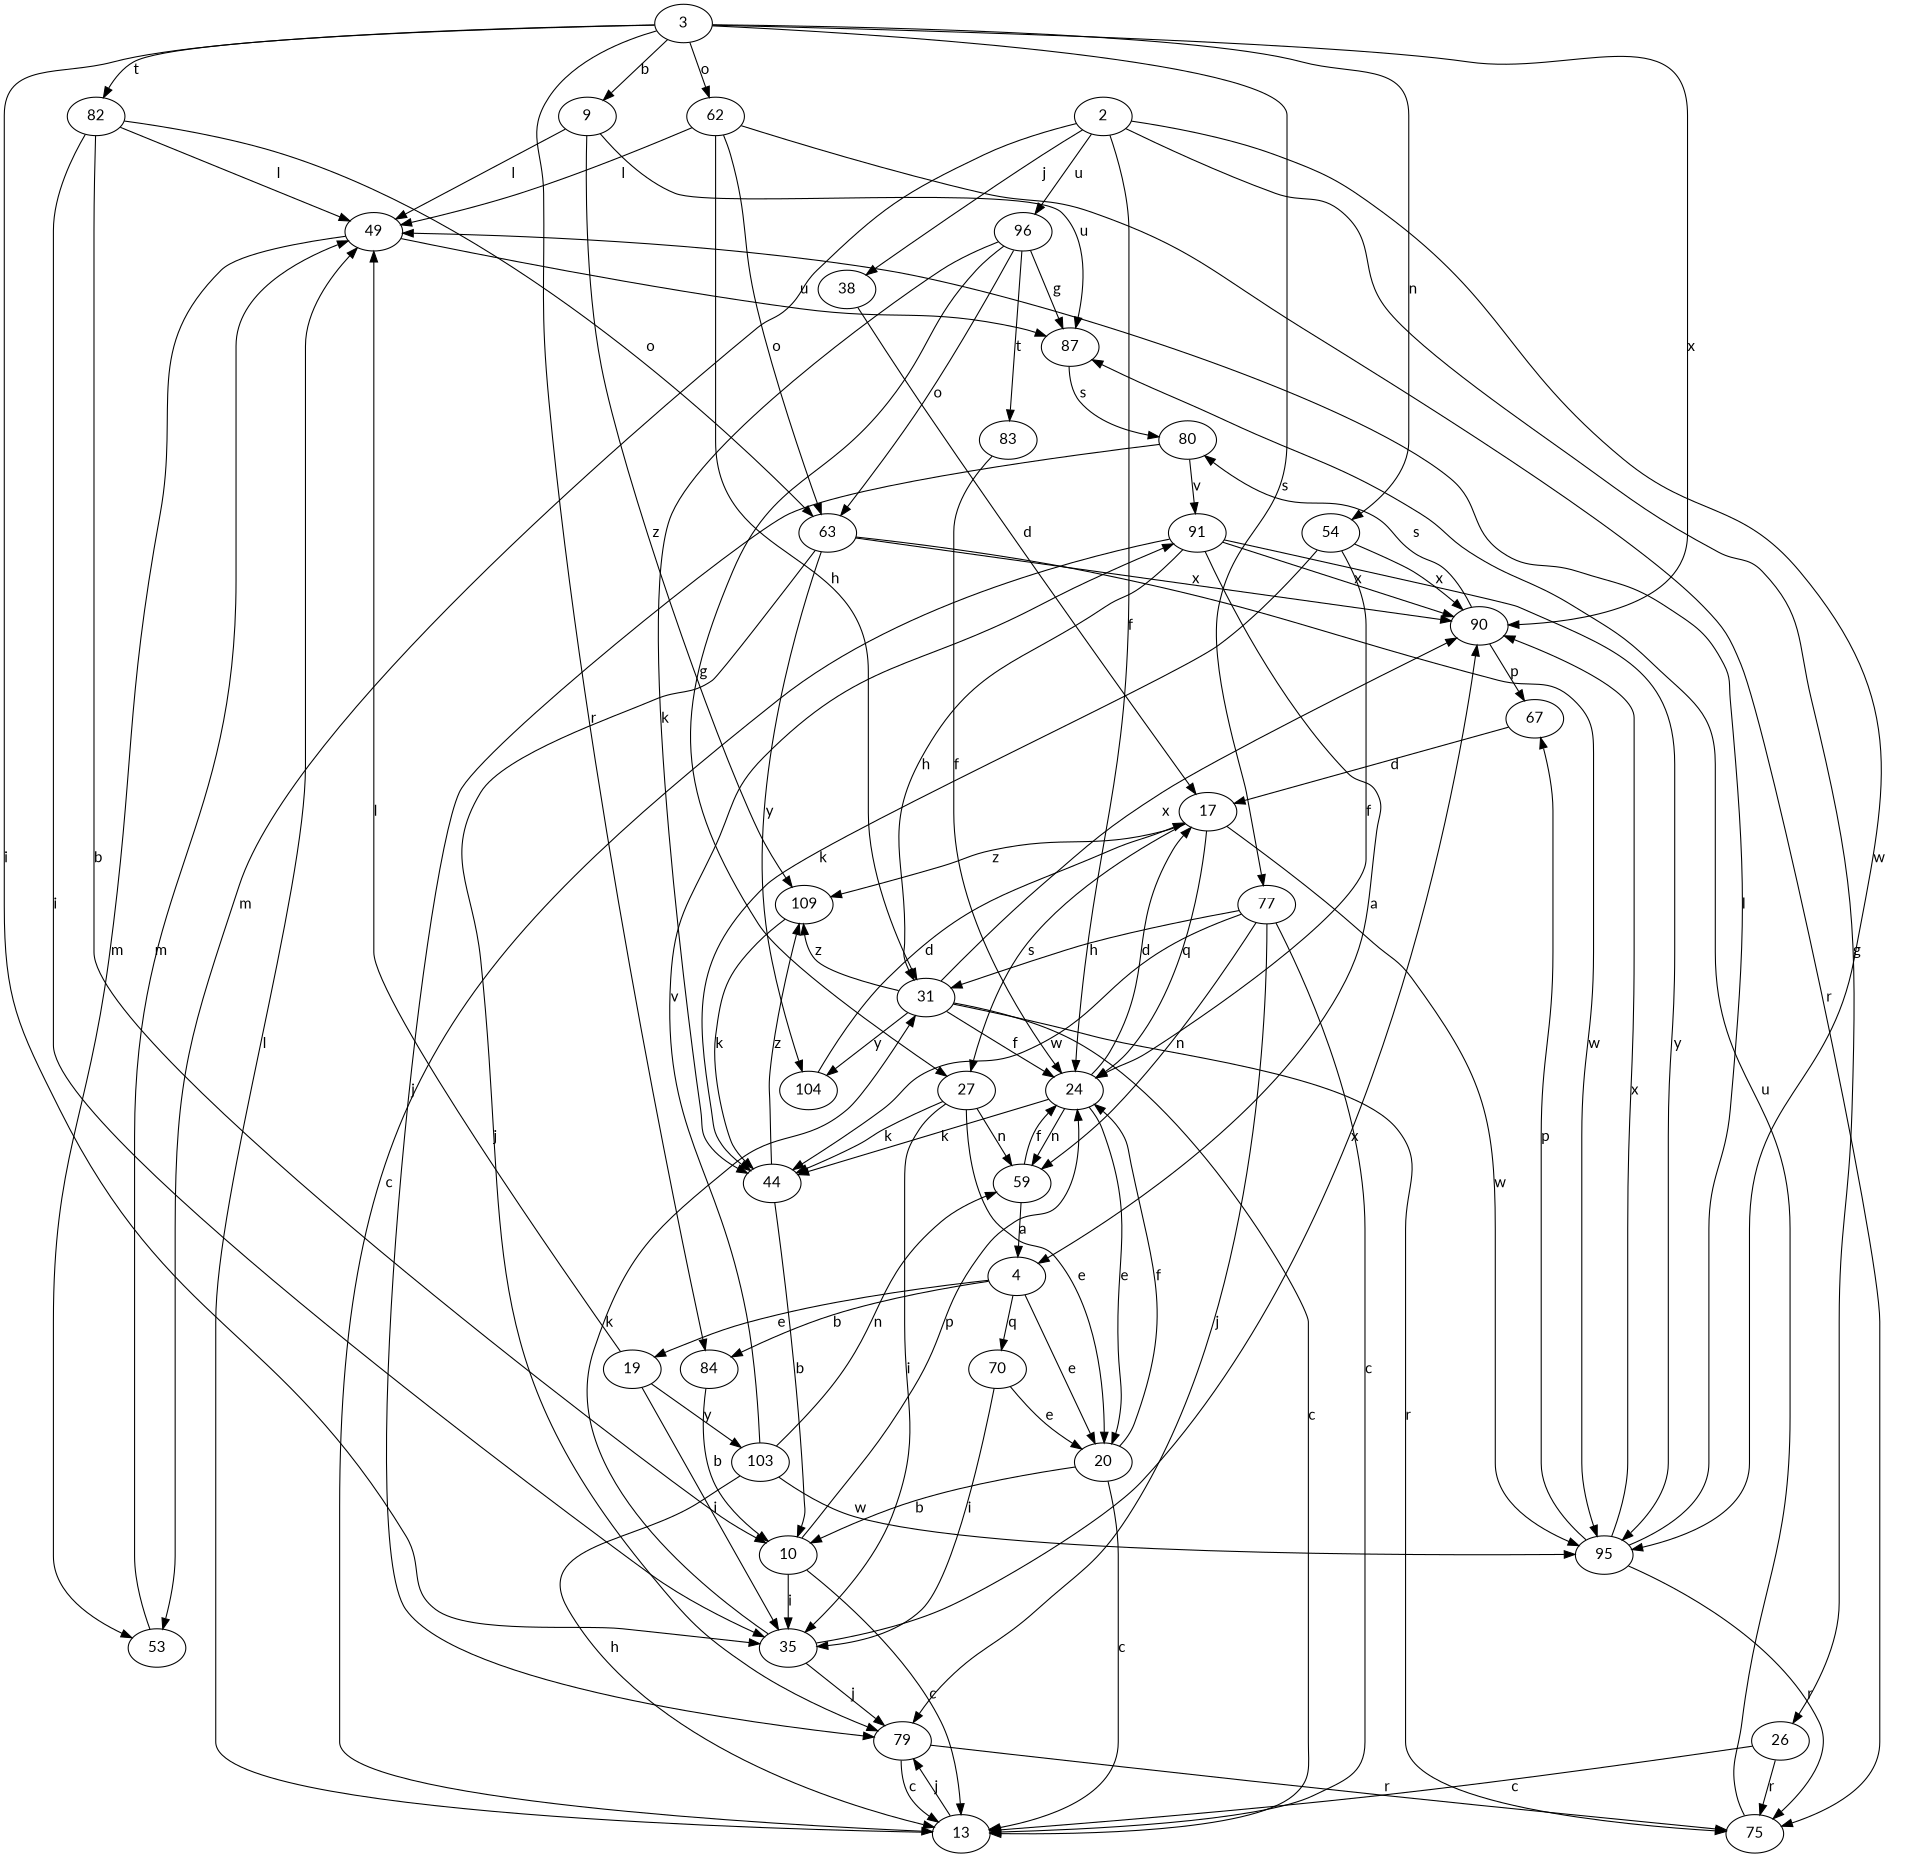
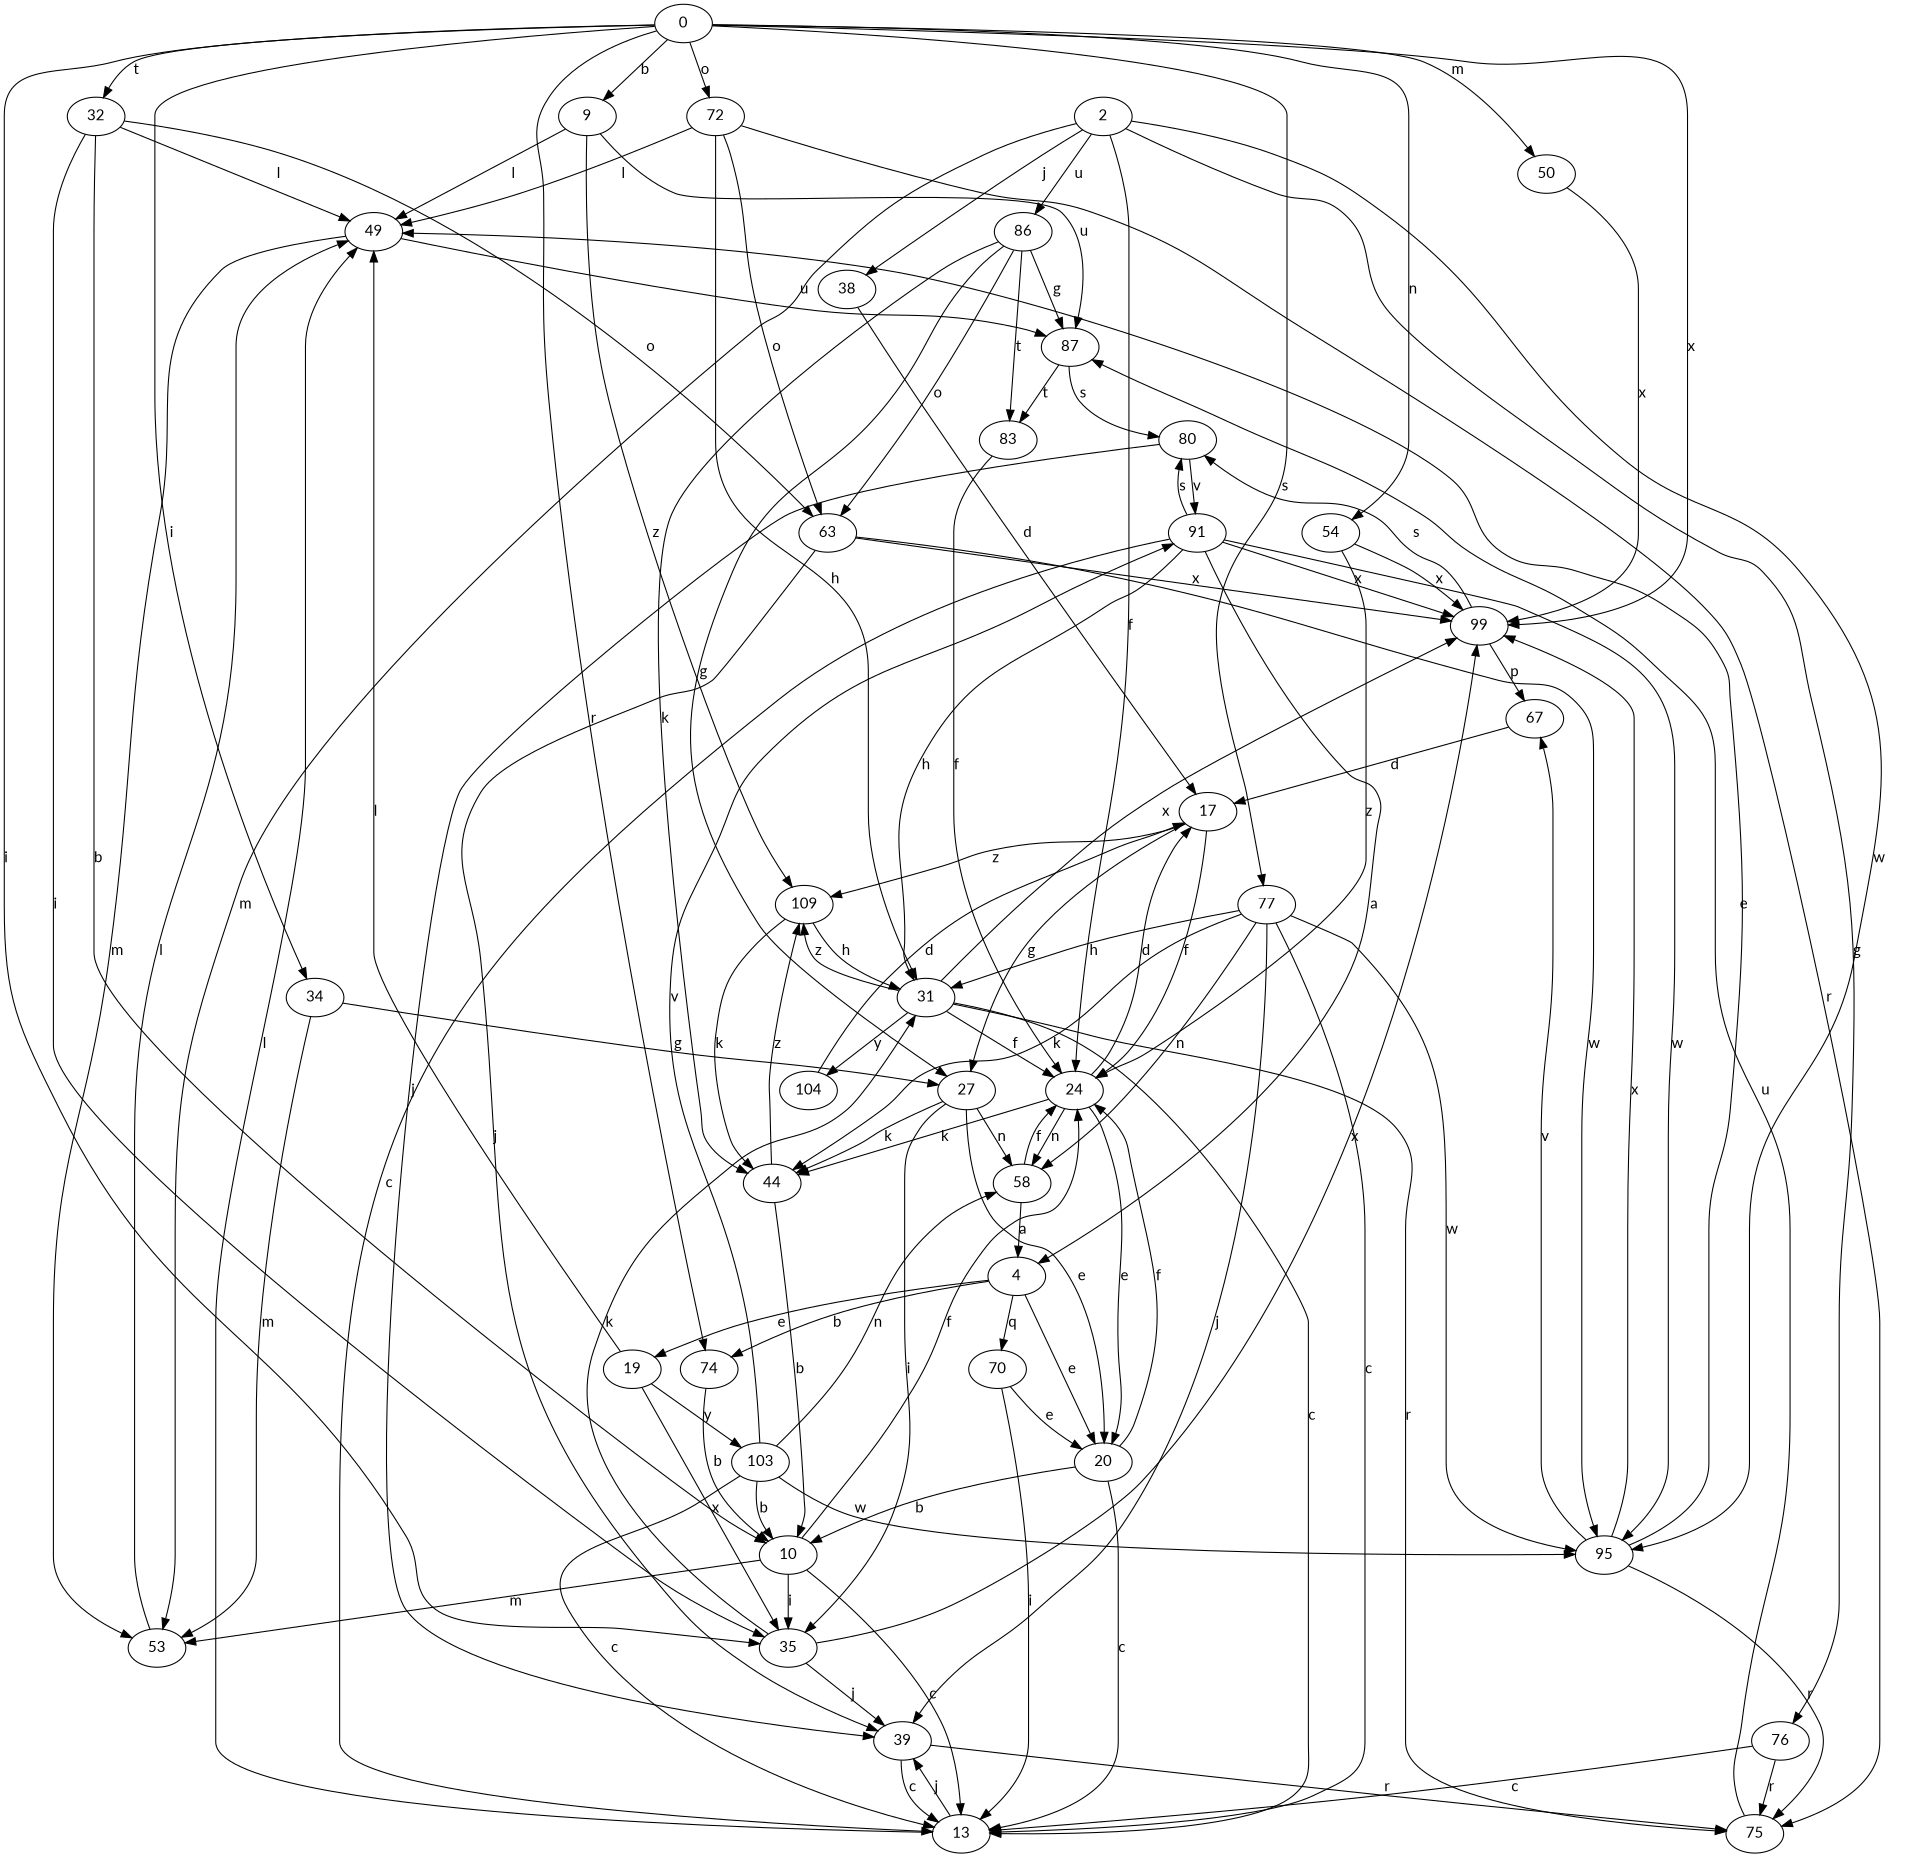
(684, 23) -> (684, 23)
(96, 116) -> (96, 116)
(716, 116) -> (716, 116)
none -> (1547, 174)
(1023, 232) -> (1023, 232)
none -> (1042, 389)
none -> (1179, 493)
(1479, 626) -> (1479, 626)
(914, 801) -> none
(765, 805) -> none
(1369, 812) -> (1369, 812)
(1744, 905) -> (1744, 905)
(161, 951) -> (161, 951)
(1032, 951) -> (1032, 951)
(1187, 951) -> (1187, 951)
none -> (845, 962)
none -> (315, 998)
(1057, 1044) -> (1057, 1044)
(1678, 1044) -> (1678, 1044)
(1545, 1137) -> (1545, 1137)
(1491, 1148) -> (1446, 1235)
(1022, 1183) -> (1022, 1183)
(950, 1323) -> (950, 1323)
(709, 1369) -> (709, 1369)
none -> (757, 1507)
(716, 1509) -> (716, 1509)
(952, 1551) -> (1029, 1606)
none -> (478, 1601)
(615, 1648) -> (615, 1648)
(903, 1741) -> (903, 1741)
(1780, 1741) -> (1780, 1741)
